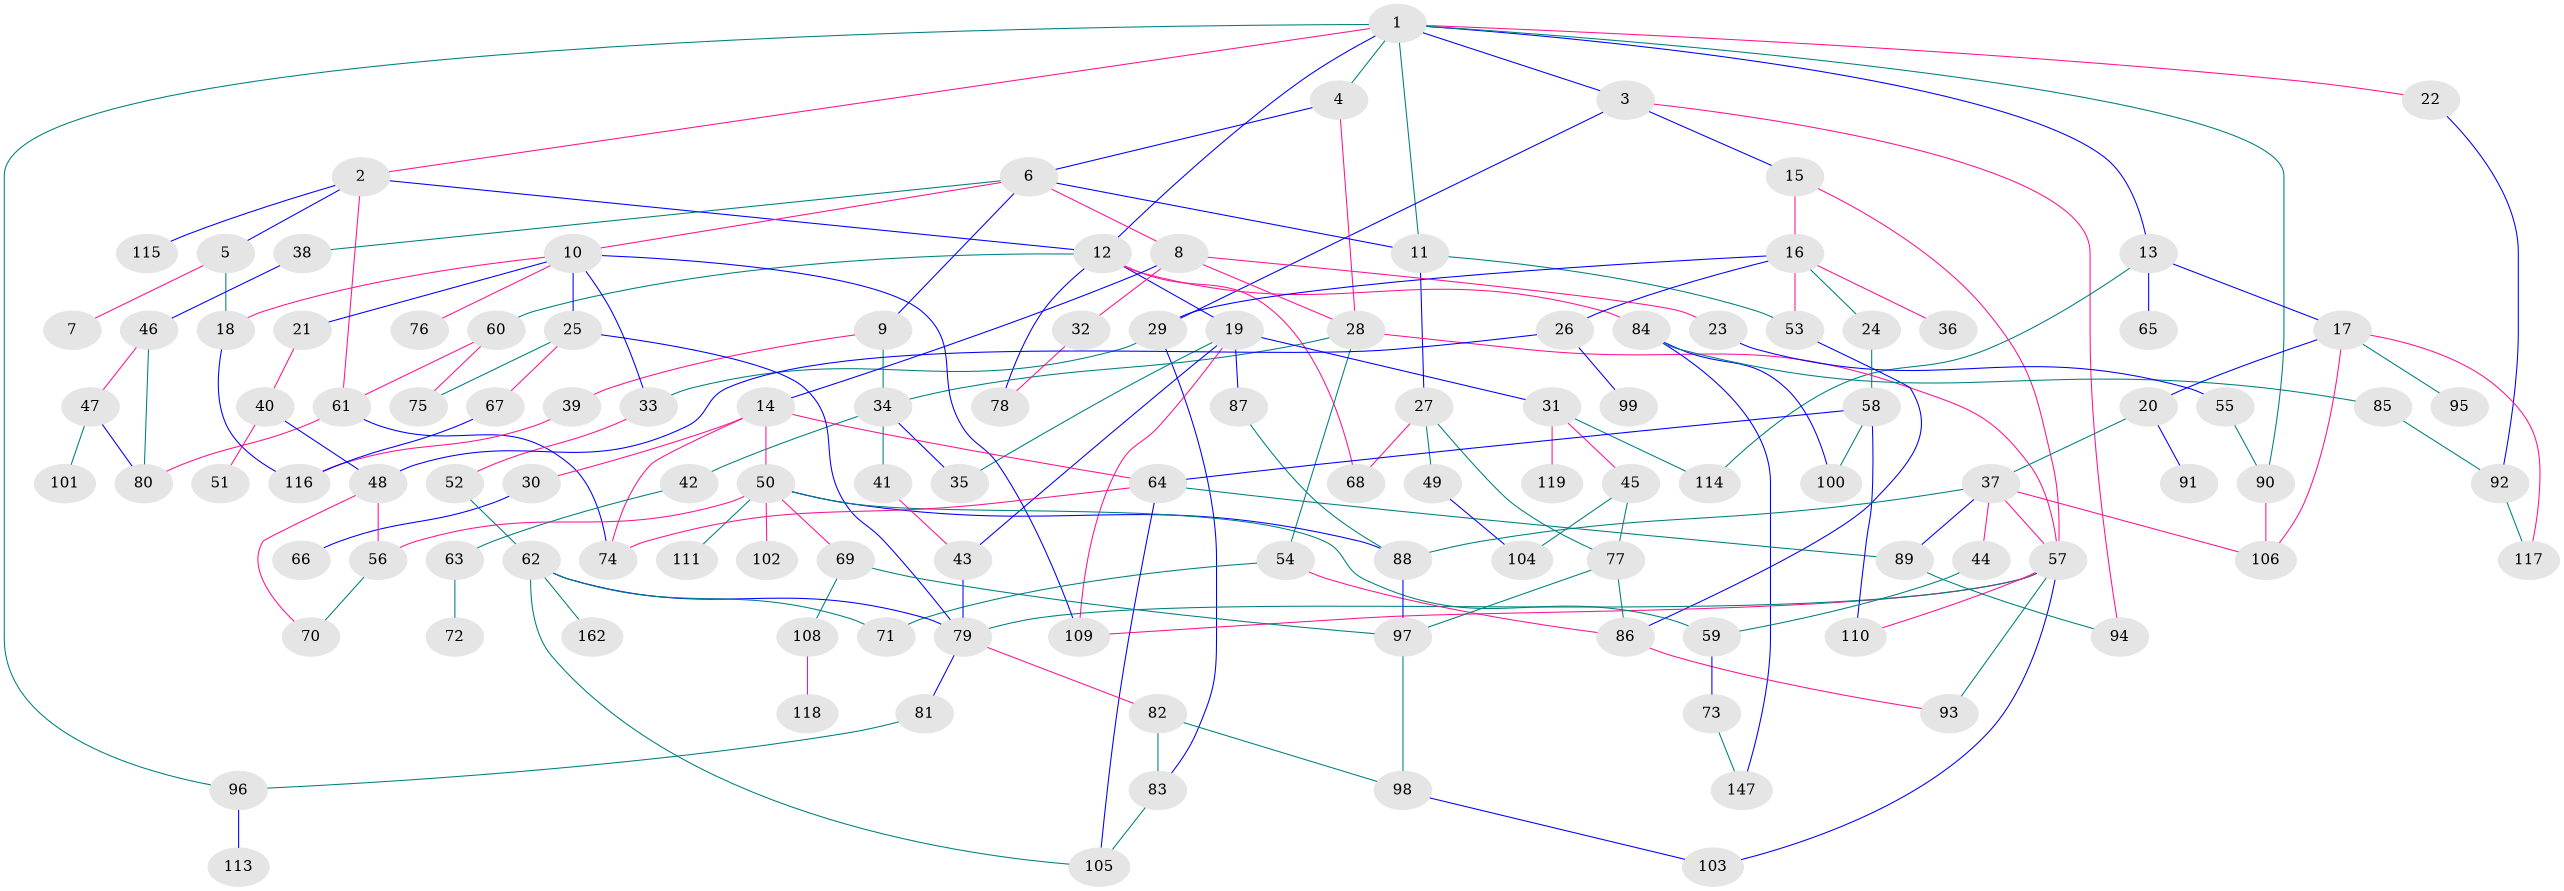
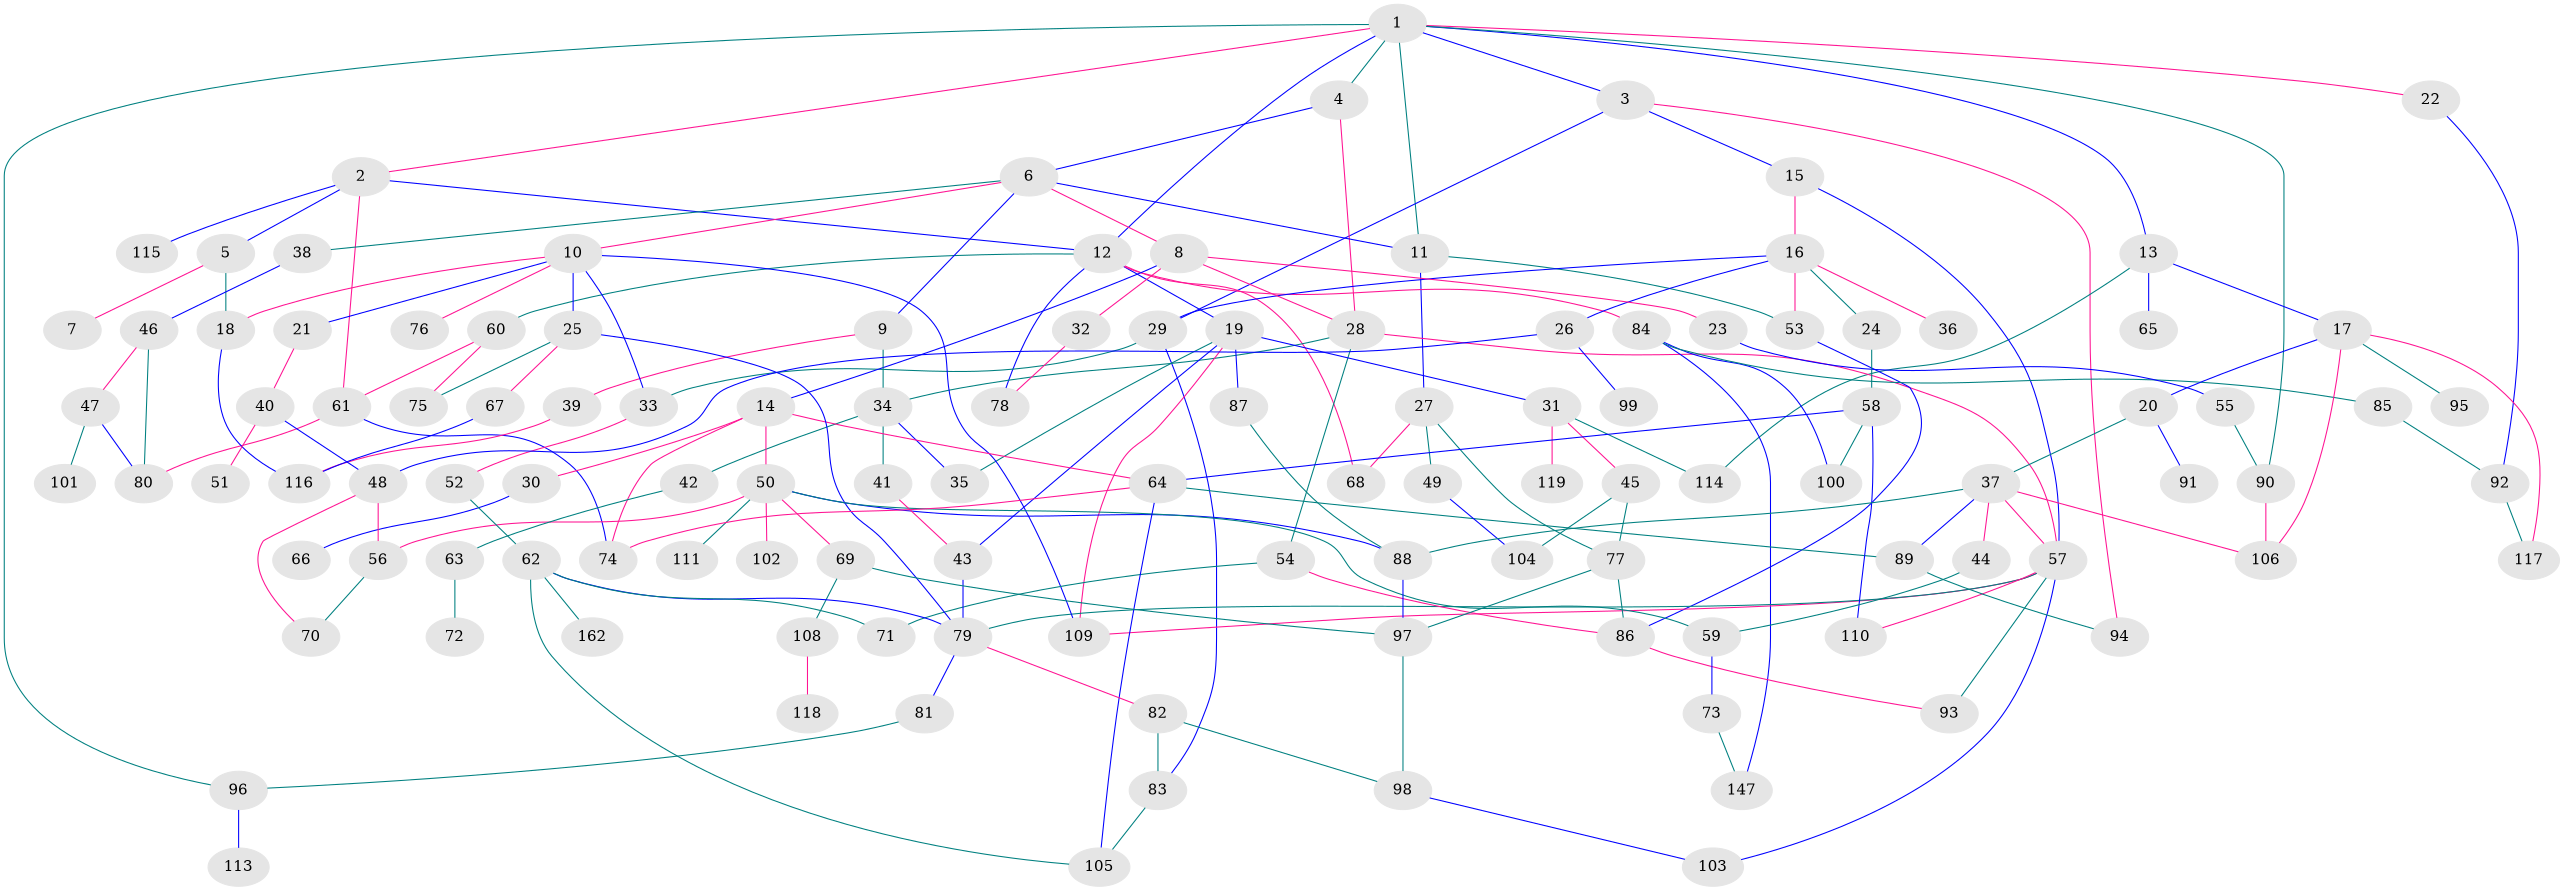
(1998, 325) -> (1998, 325)
